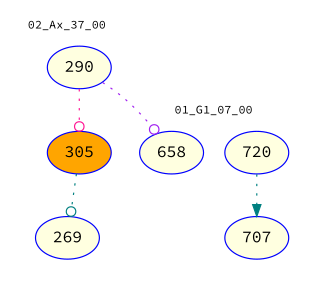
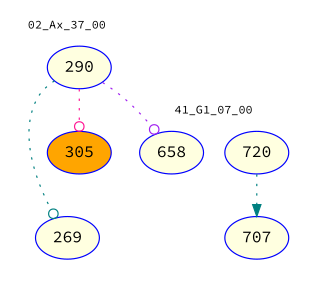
(214, 111) -> (214, 111)
(74, 190) -> (29, 143)
